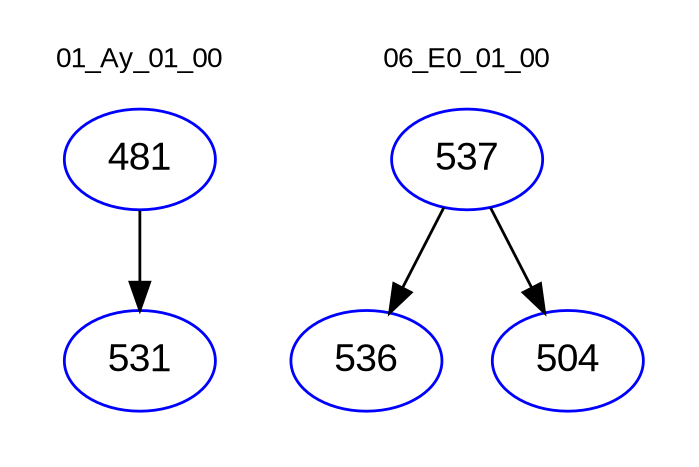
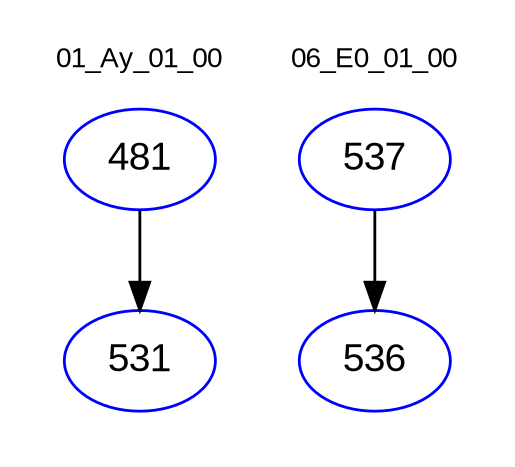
(568, 361) -> none
